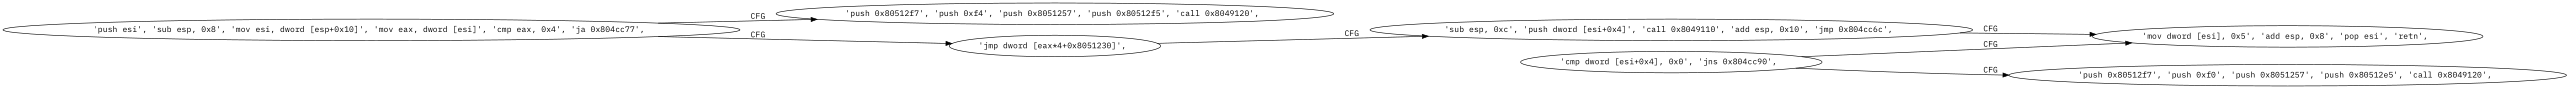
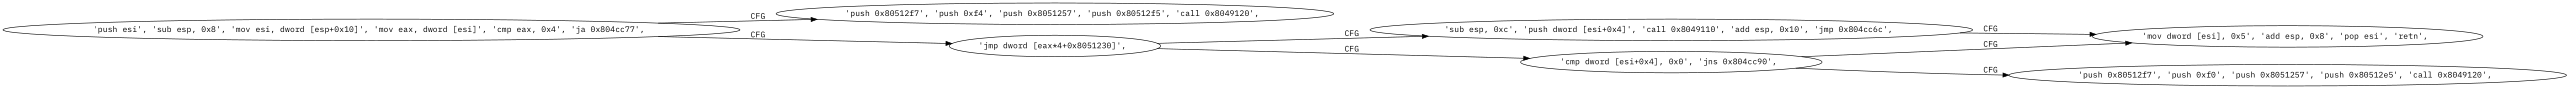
none -> (1340, 53)
